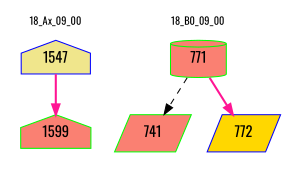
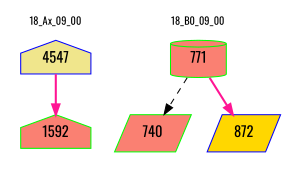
(56, 59) -> (56, 59)
(56, 133) -> (56, 133)
(153, 133) -> (153, 133)
(244, 133) -> (244, 133)
